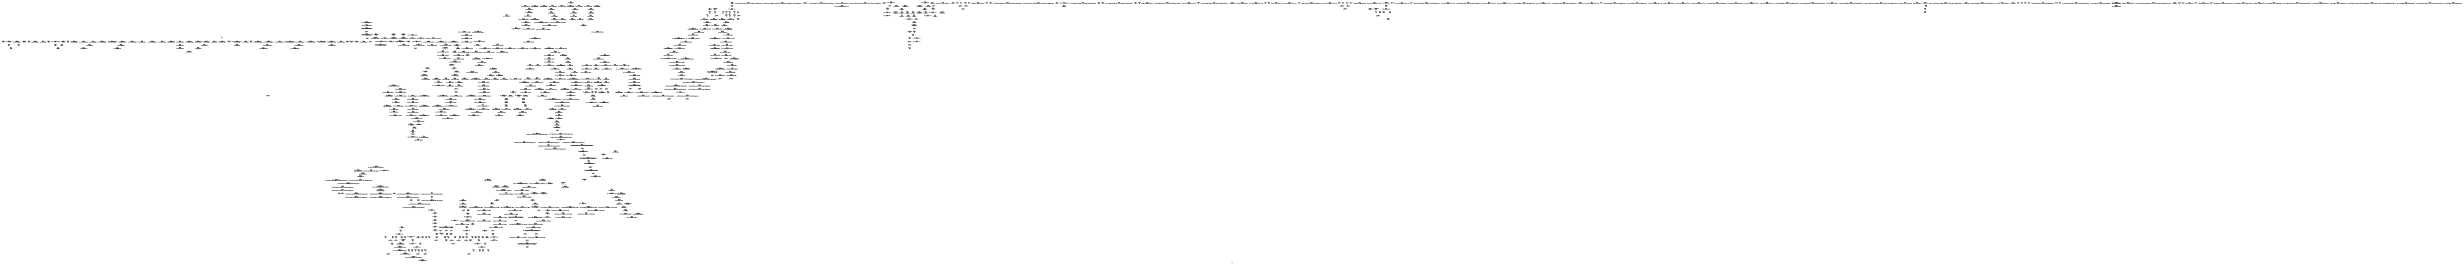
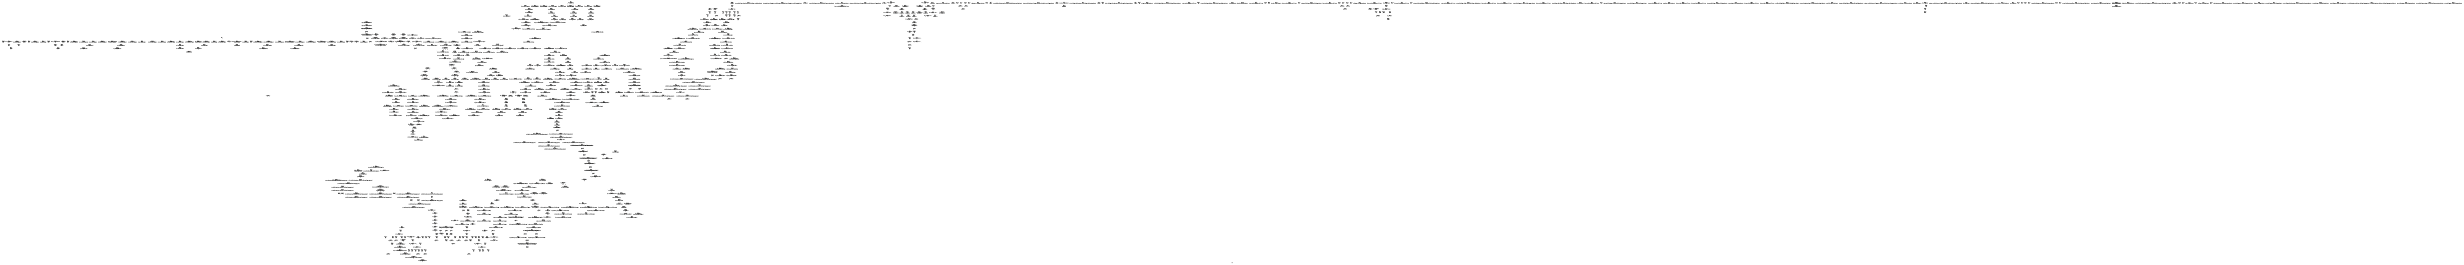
none -> (1390, 16)
